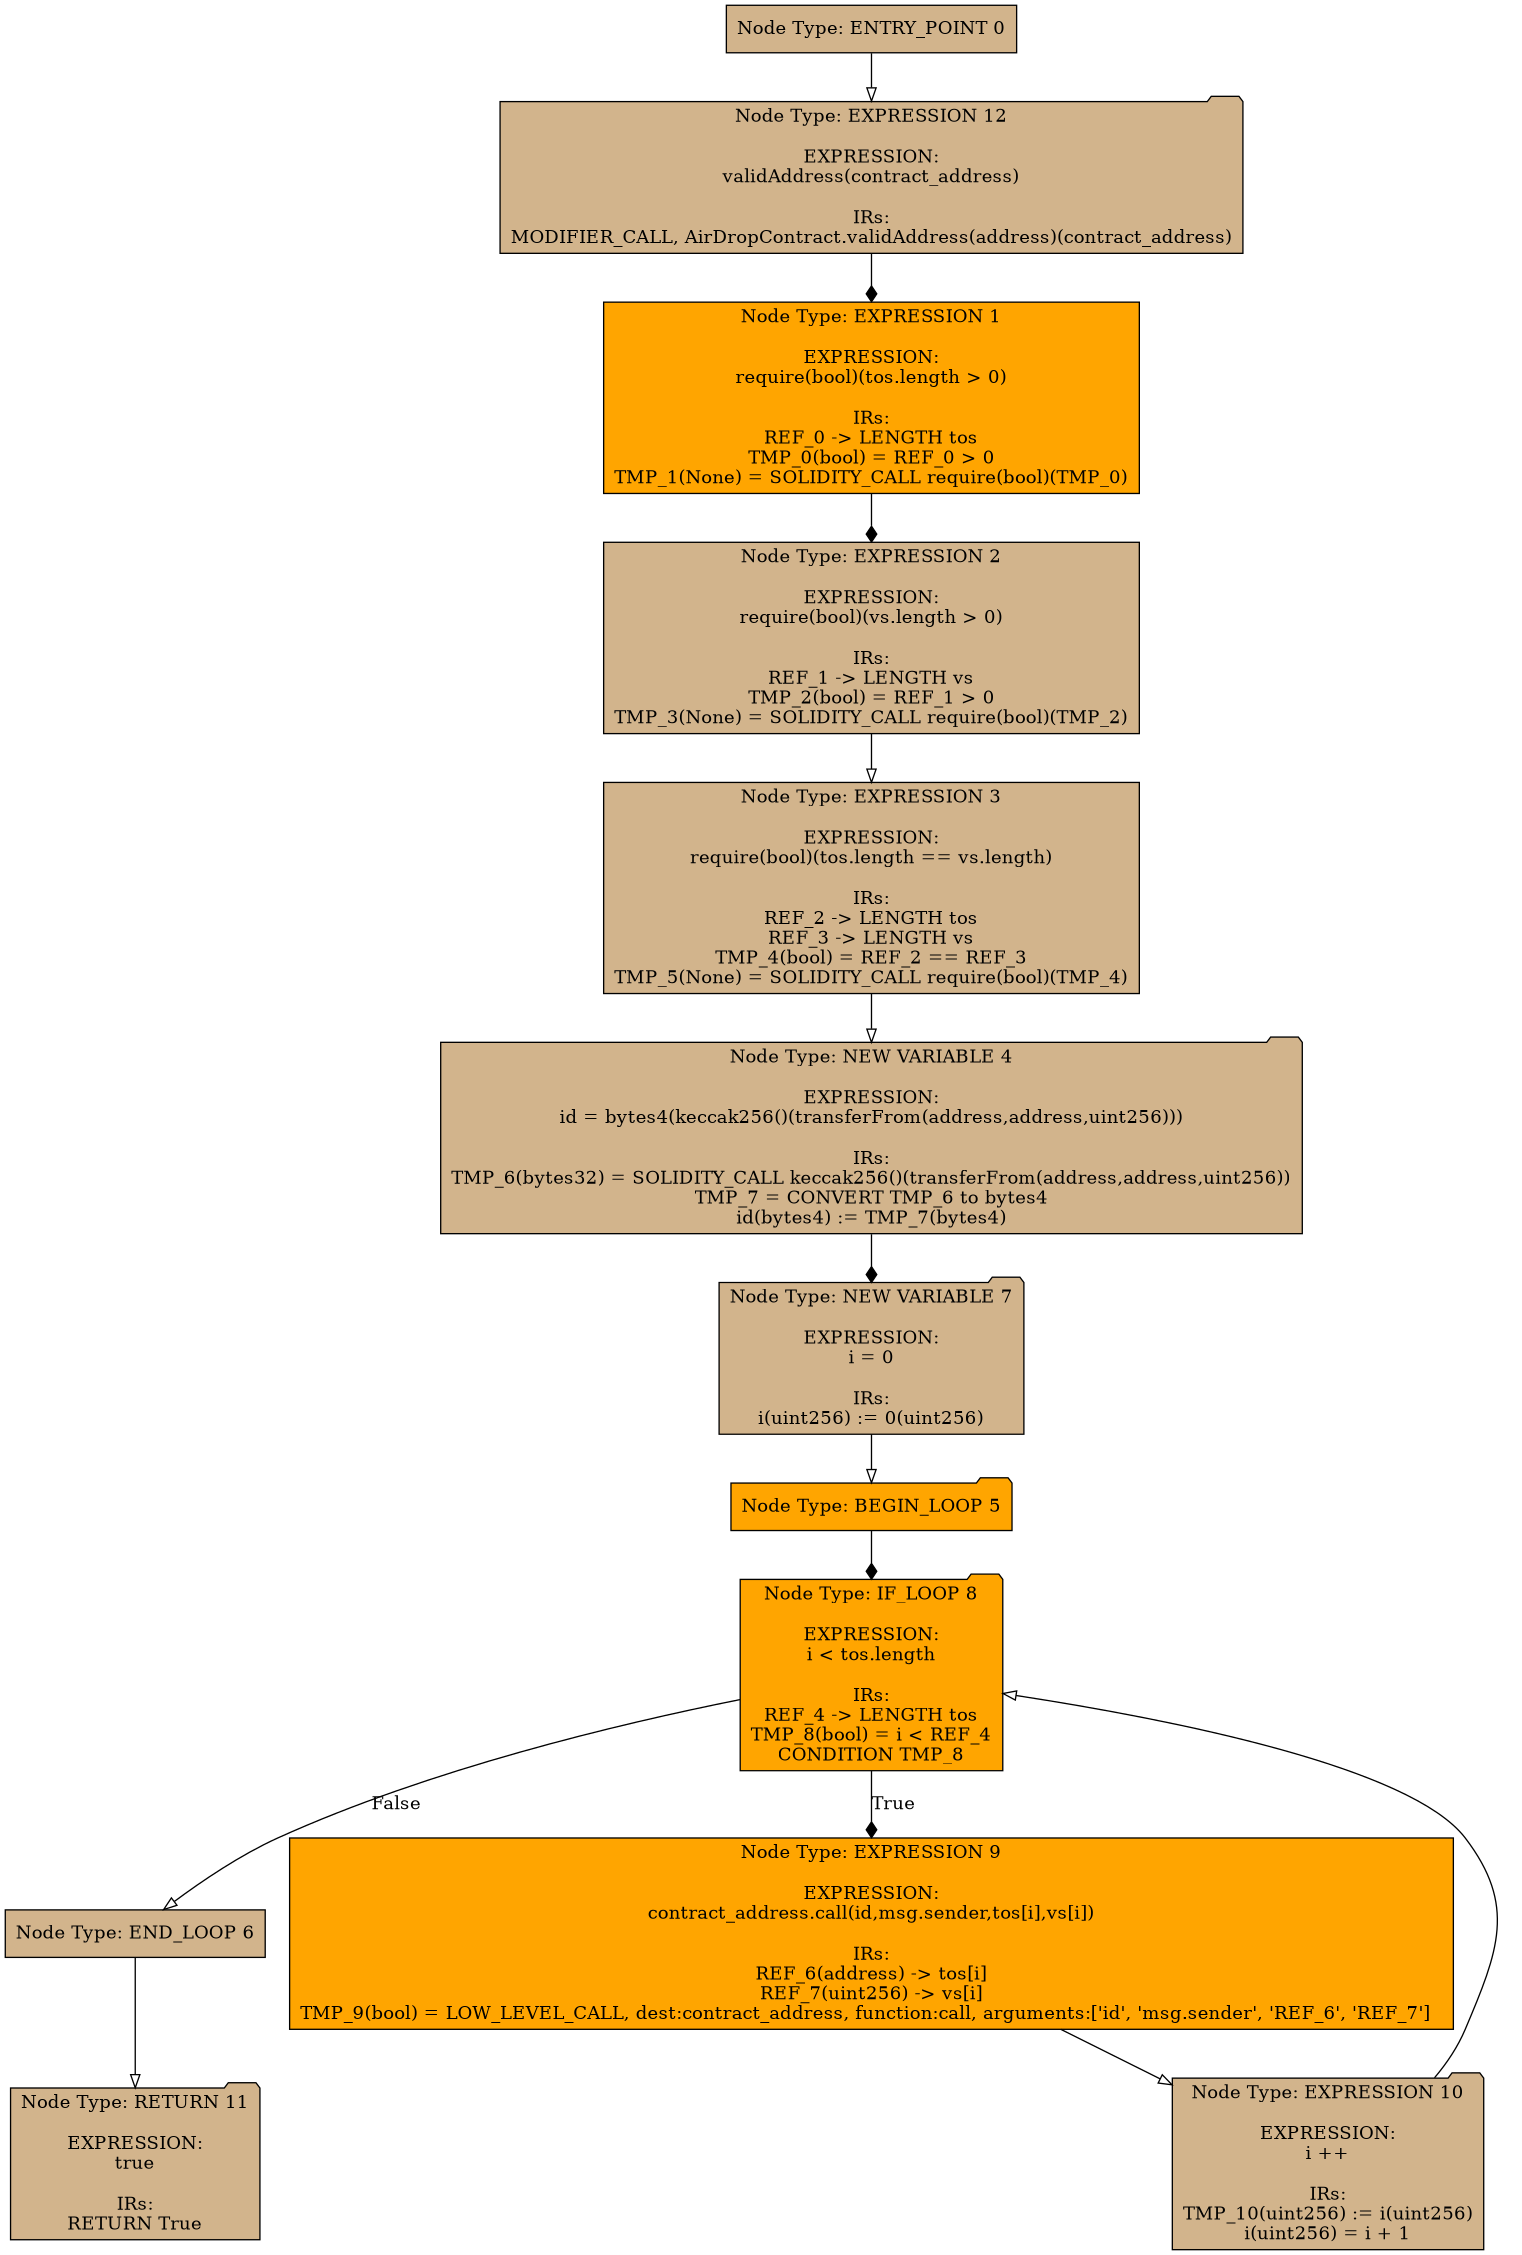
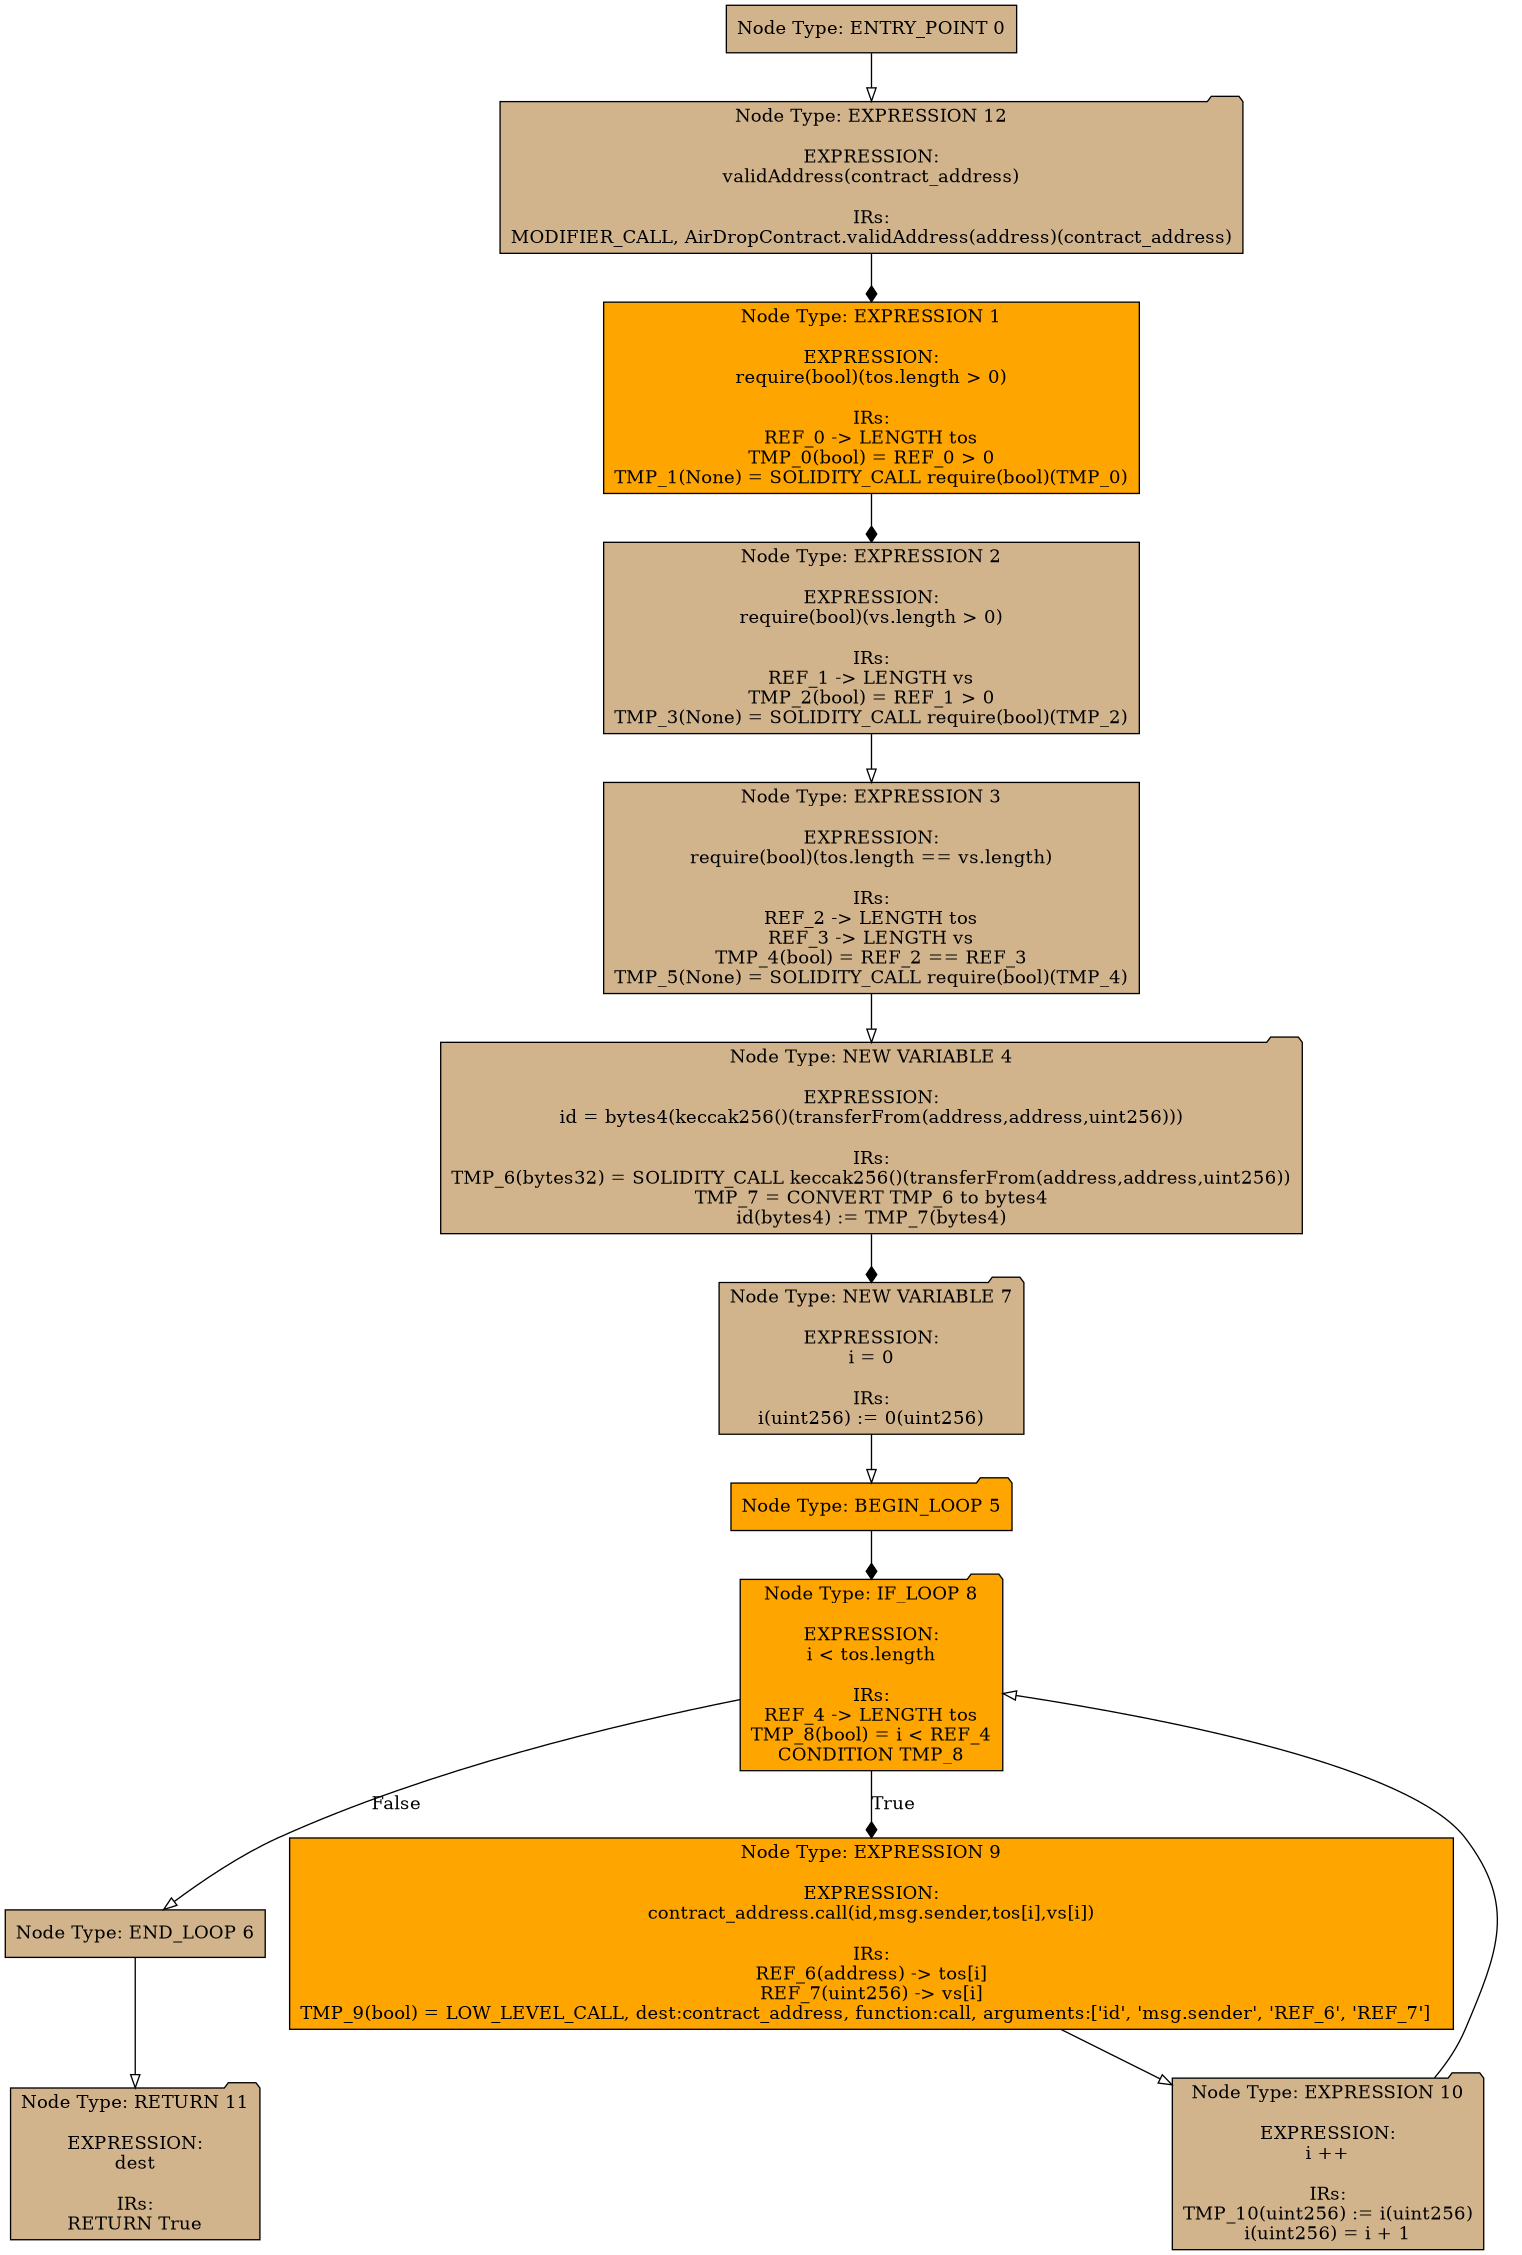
(135, 2164) -> (135, 2164)
